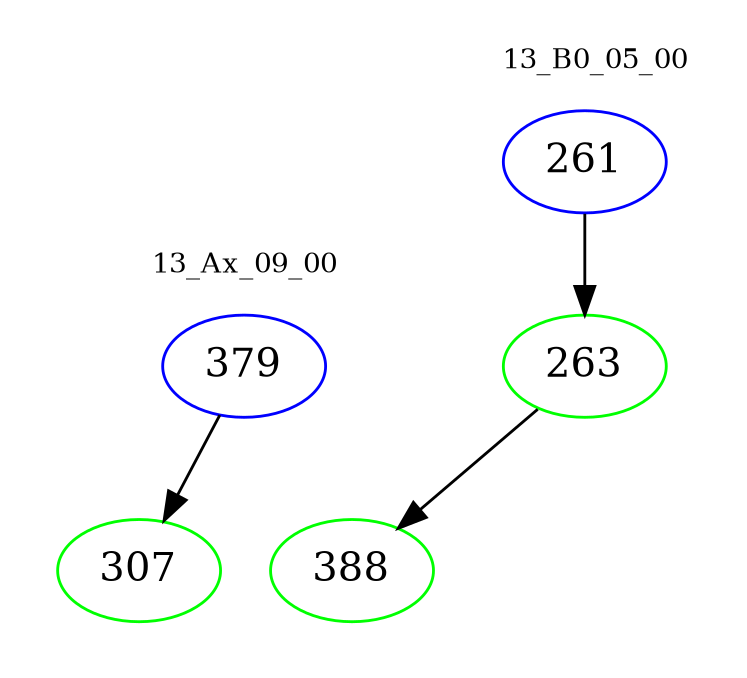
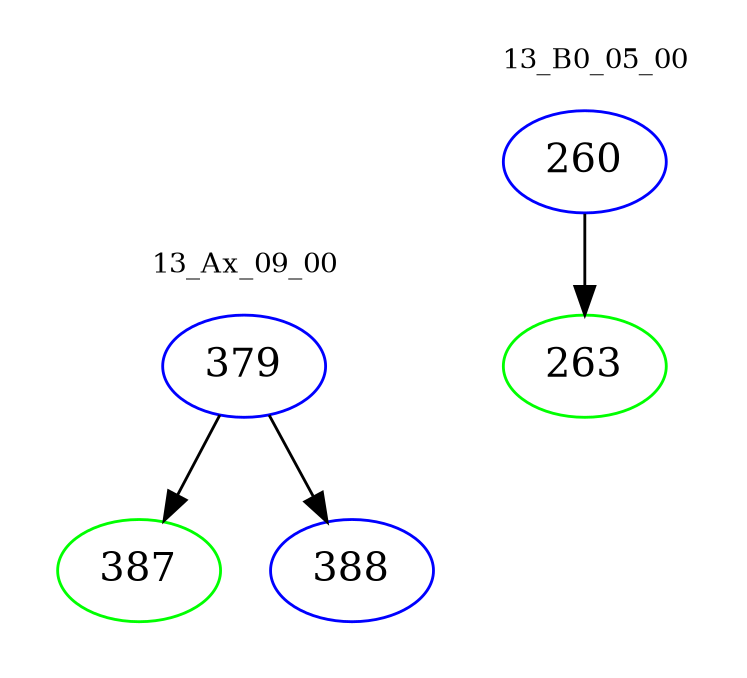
(585, 162) -> (585, 162)
(479, 459) -> (291, 456)
(139, 571) -> (139, 571)
(352, 571) -> (352, 571)
